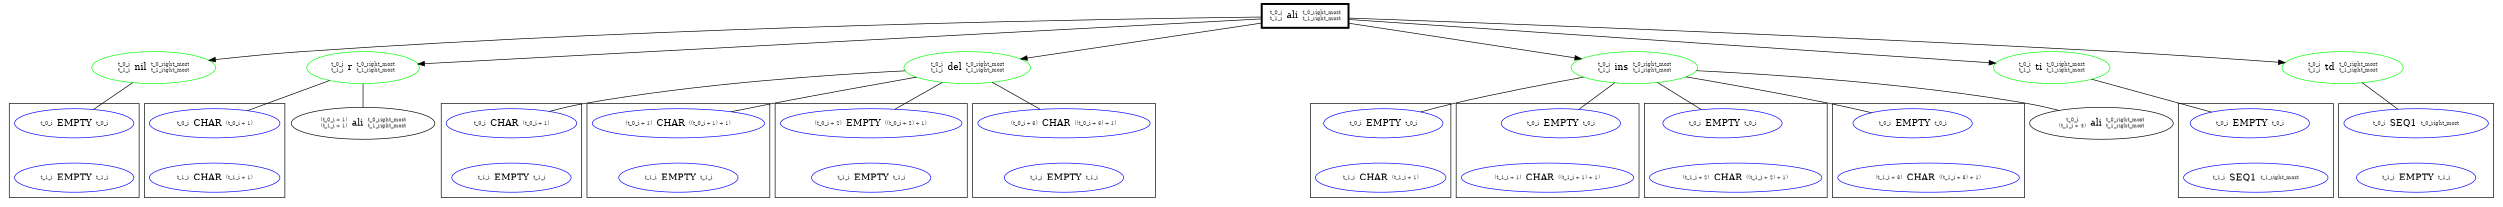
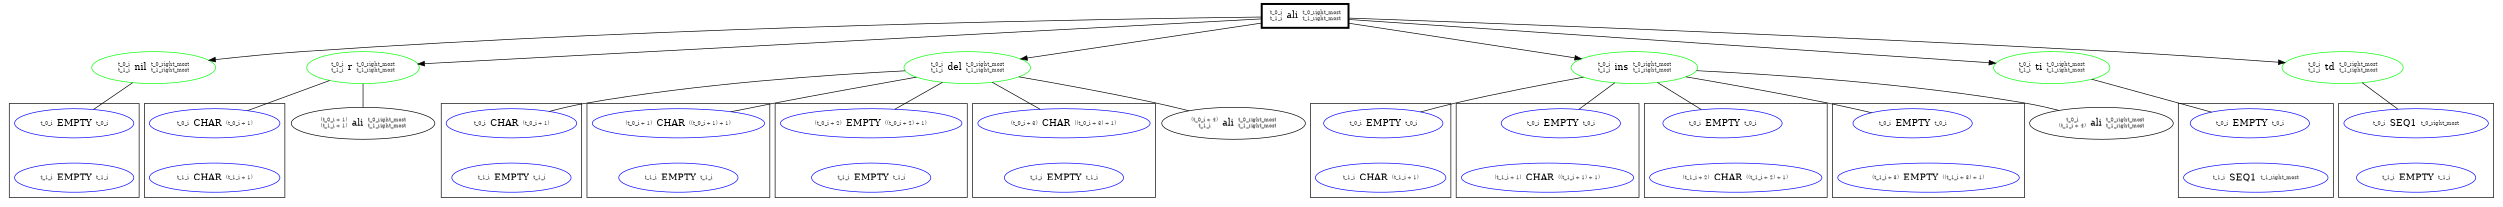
none -> (1234, 123)
(1921, 178) -> (1921, 178)
